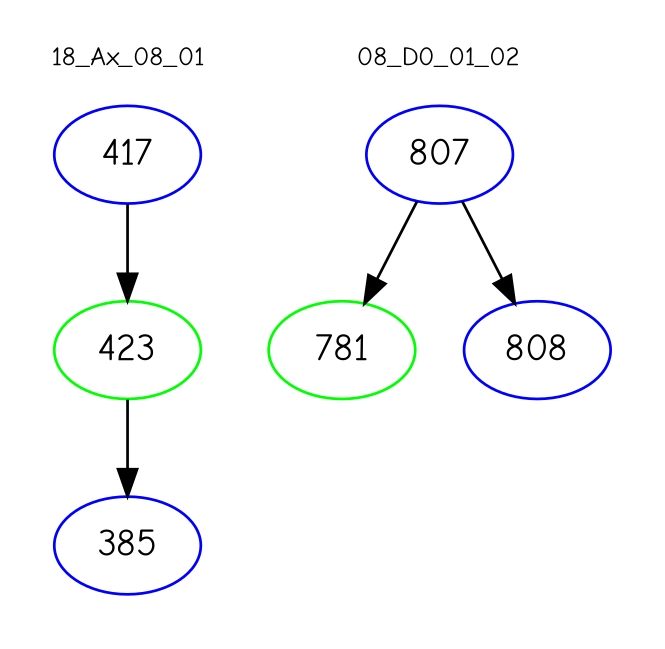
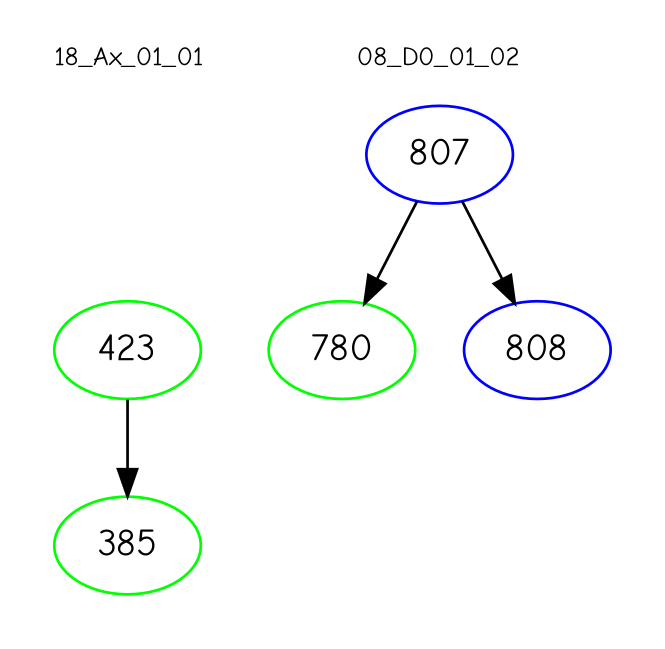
(129, 58) -> (129, 58)
(128, 155) -> none
(342, 350) -> (342, 350)
(128, 545) -> (128, 545)
